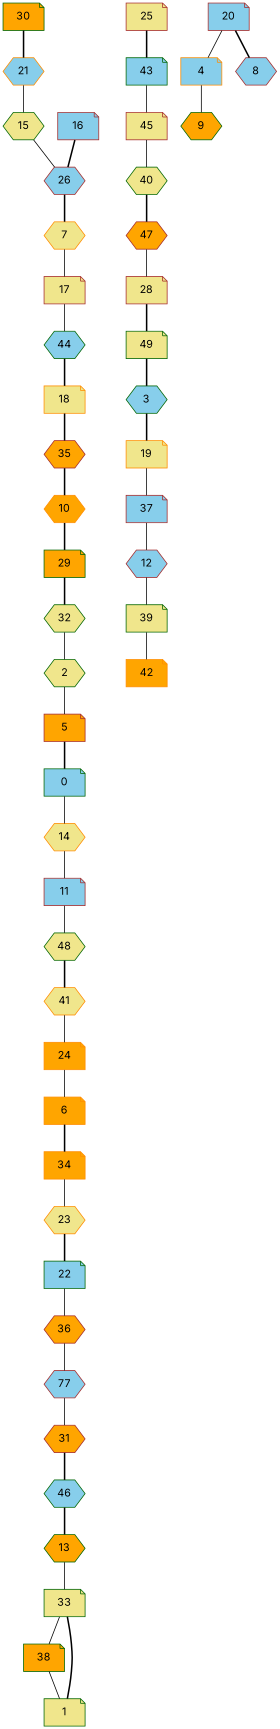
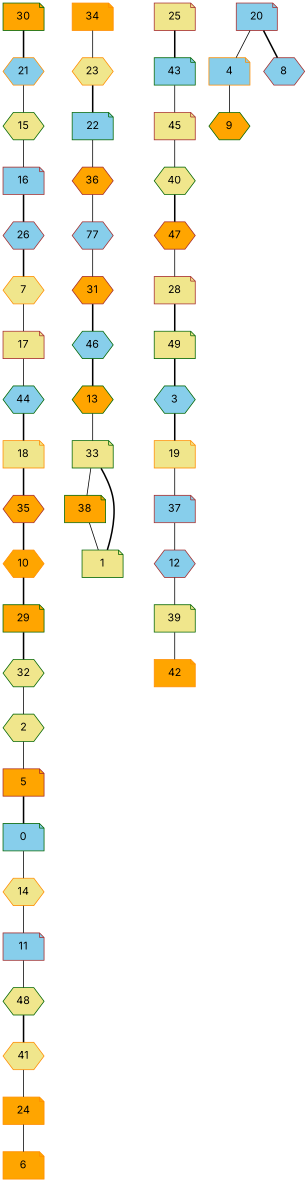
(44, 154) -> (24, 154)
(65, 1138) -> none
